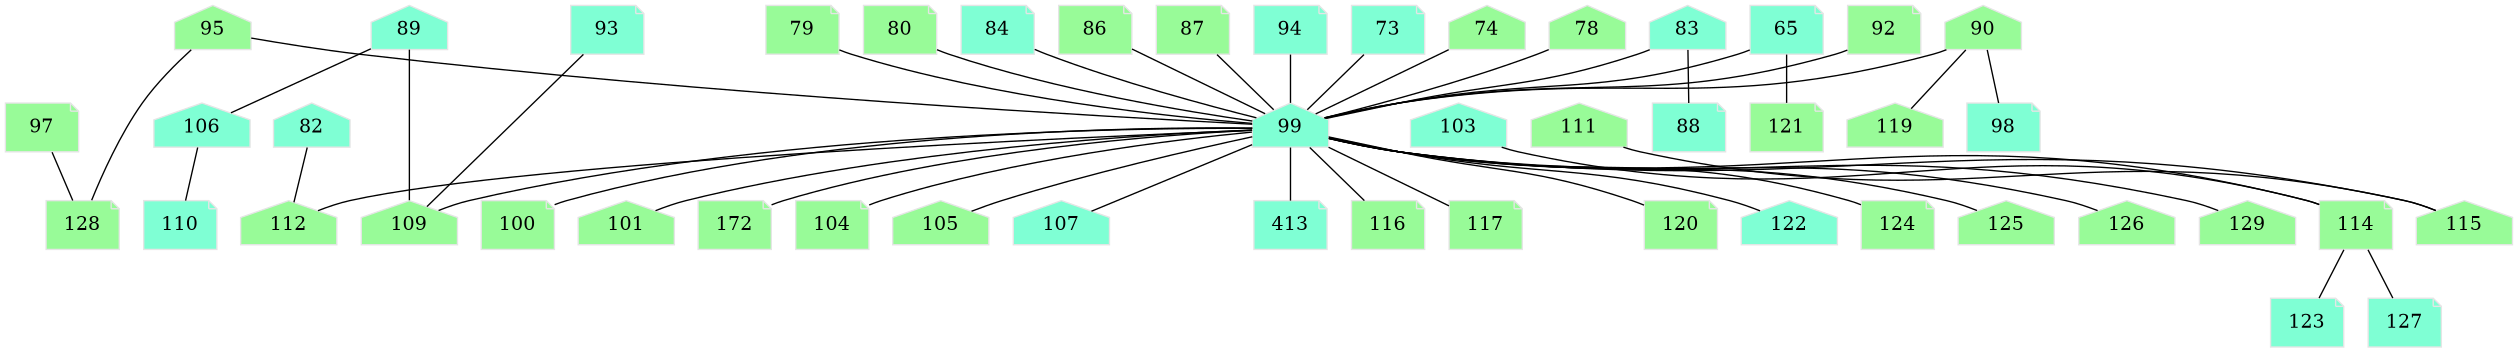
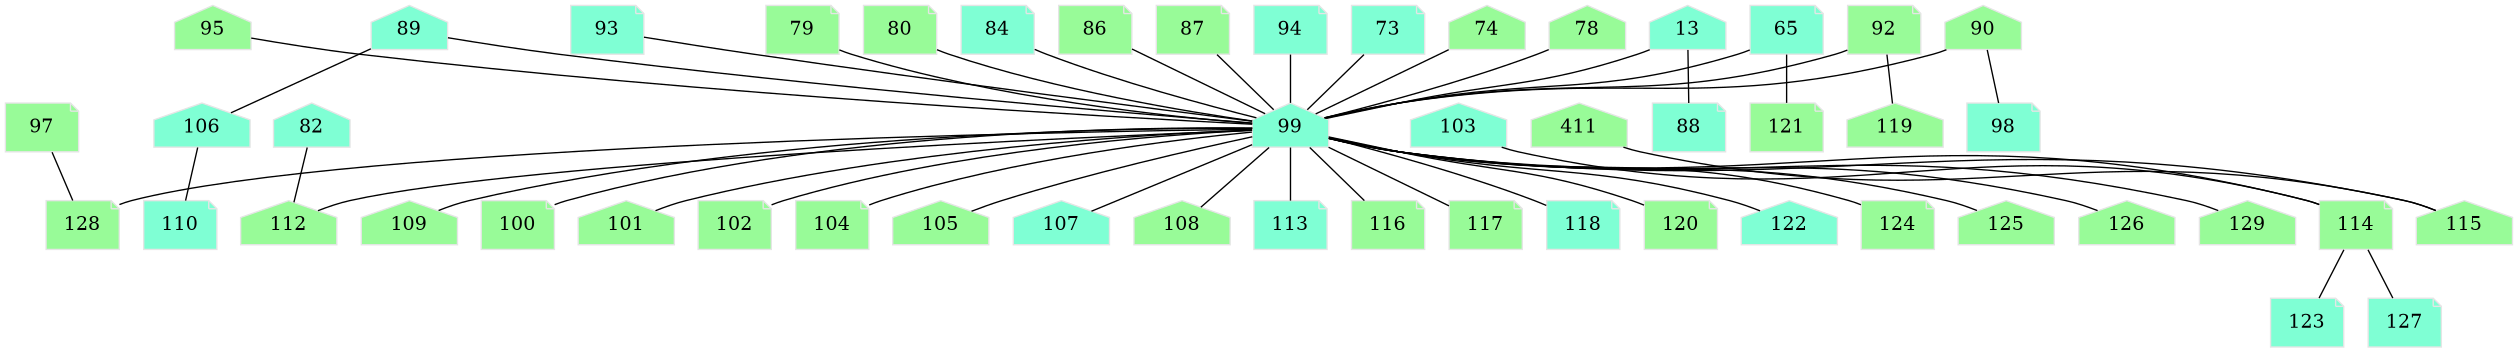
(1688, 30) -> (1688, 30)
(1939, 79) -> (1890, 79)
(132, 119) -> (684, 146)
(409, 125) -> (849, 87)
(1579, 127) -> (1579, 127)
(505, 130) -> (887, 73)
(735, 225) -> (735, 225)
none -> (1182, 225)
(1290, 225) -> (1290, 225)
none -> (1583, 225)
